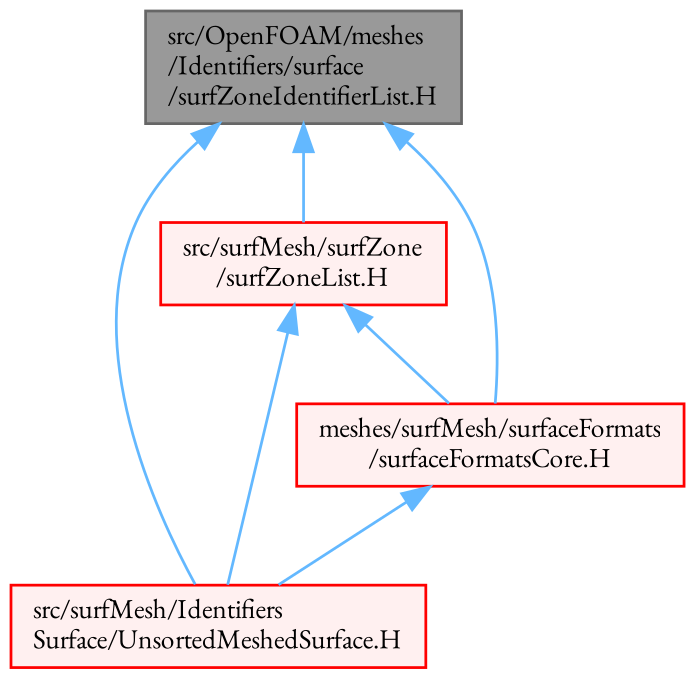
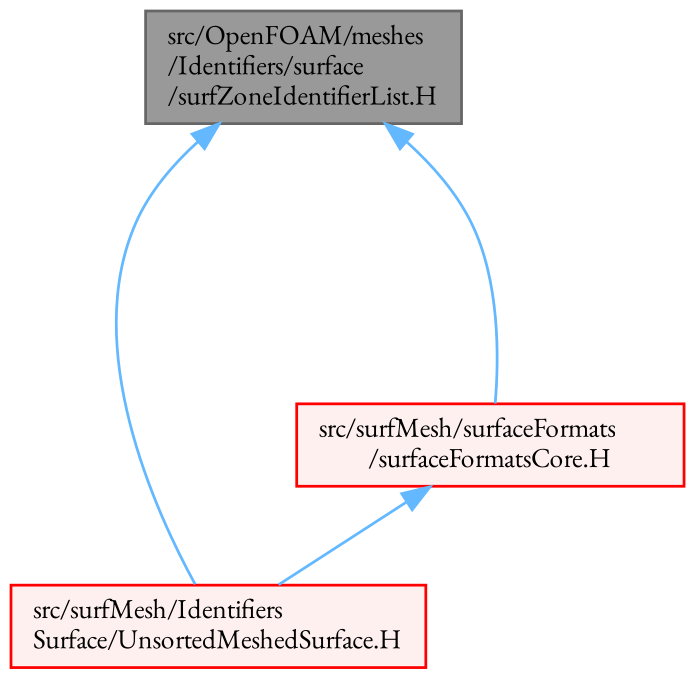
(304, 264) -> none
(490, 445) -> (490, 445)
